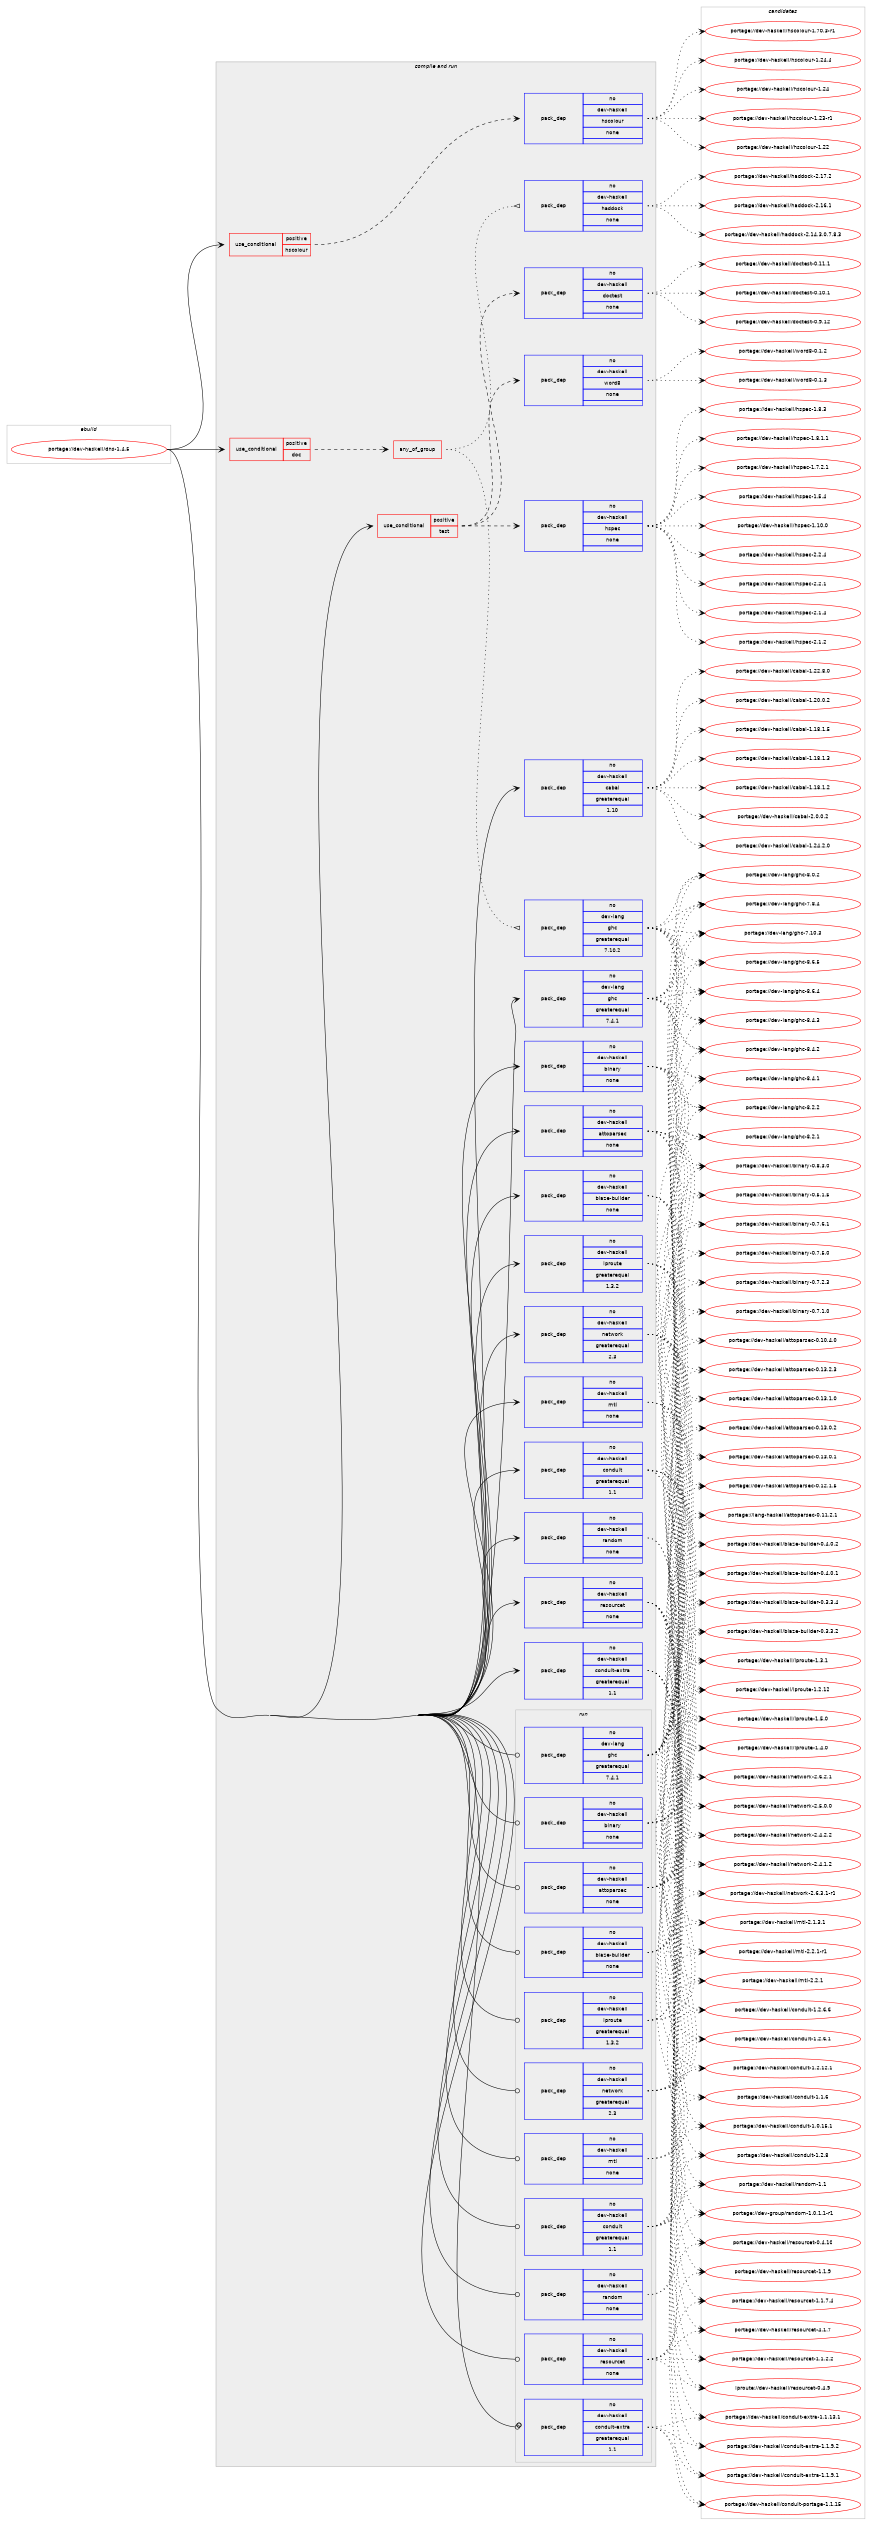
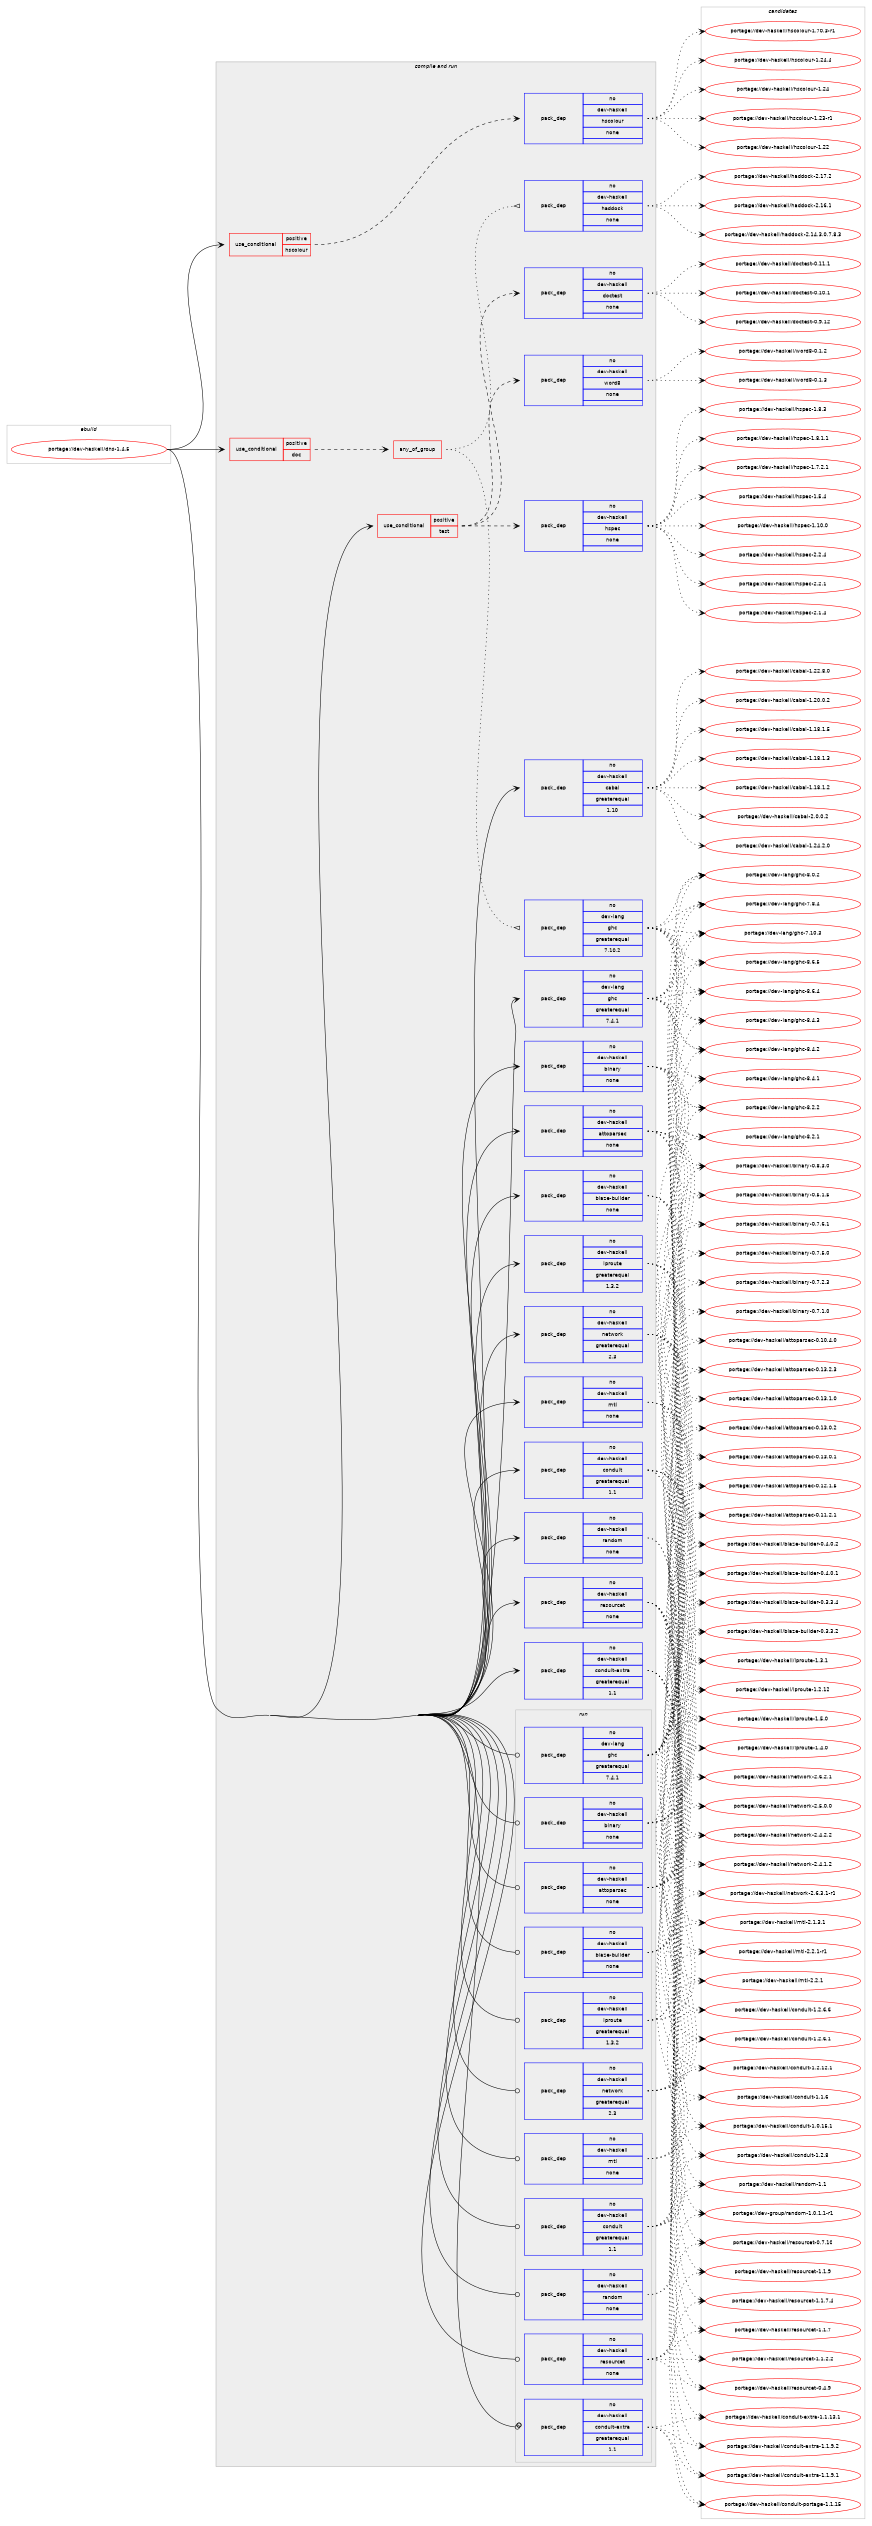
(783, 642) -> none
(783, 1515) -> (783, 1515)
(783, 2243) -> (783, 2243)
(783, 2330) -> (783, 2330)
(783, 2388) -> (783, 2388)
